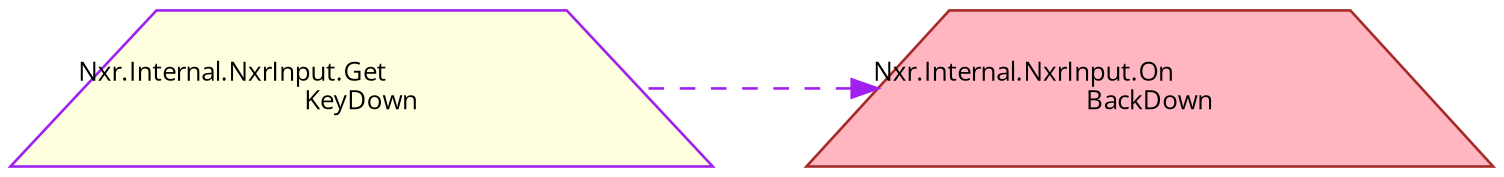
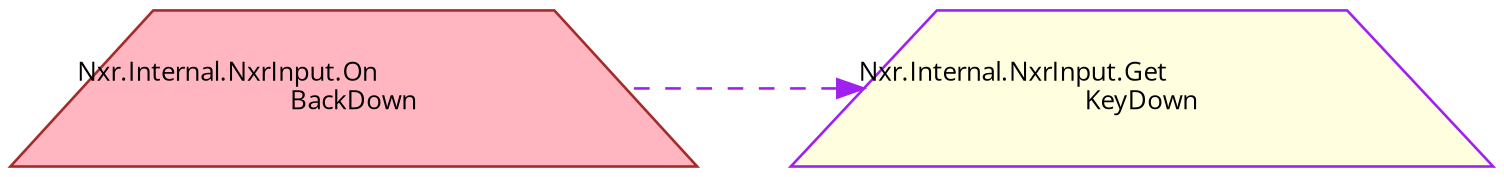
(746, 88) -> (731, 88)
